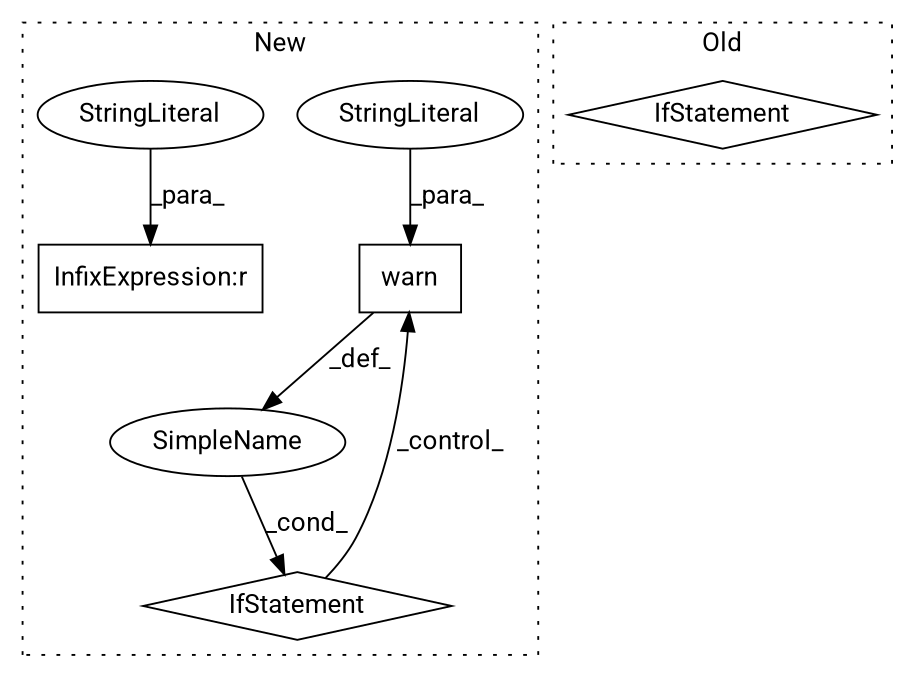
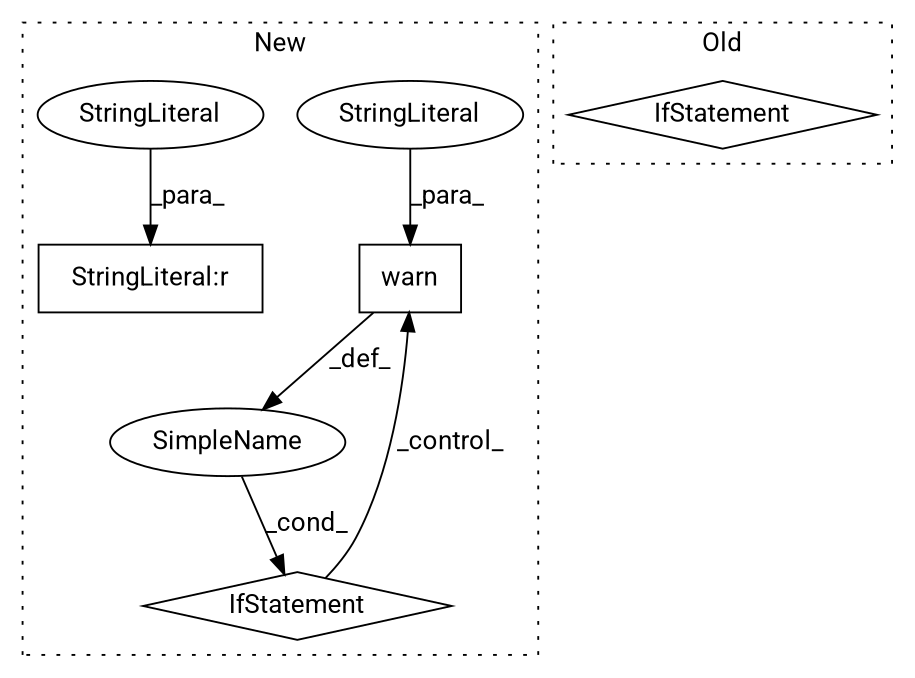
(151, 279) -> (151, 279)
